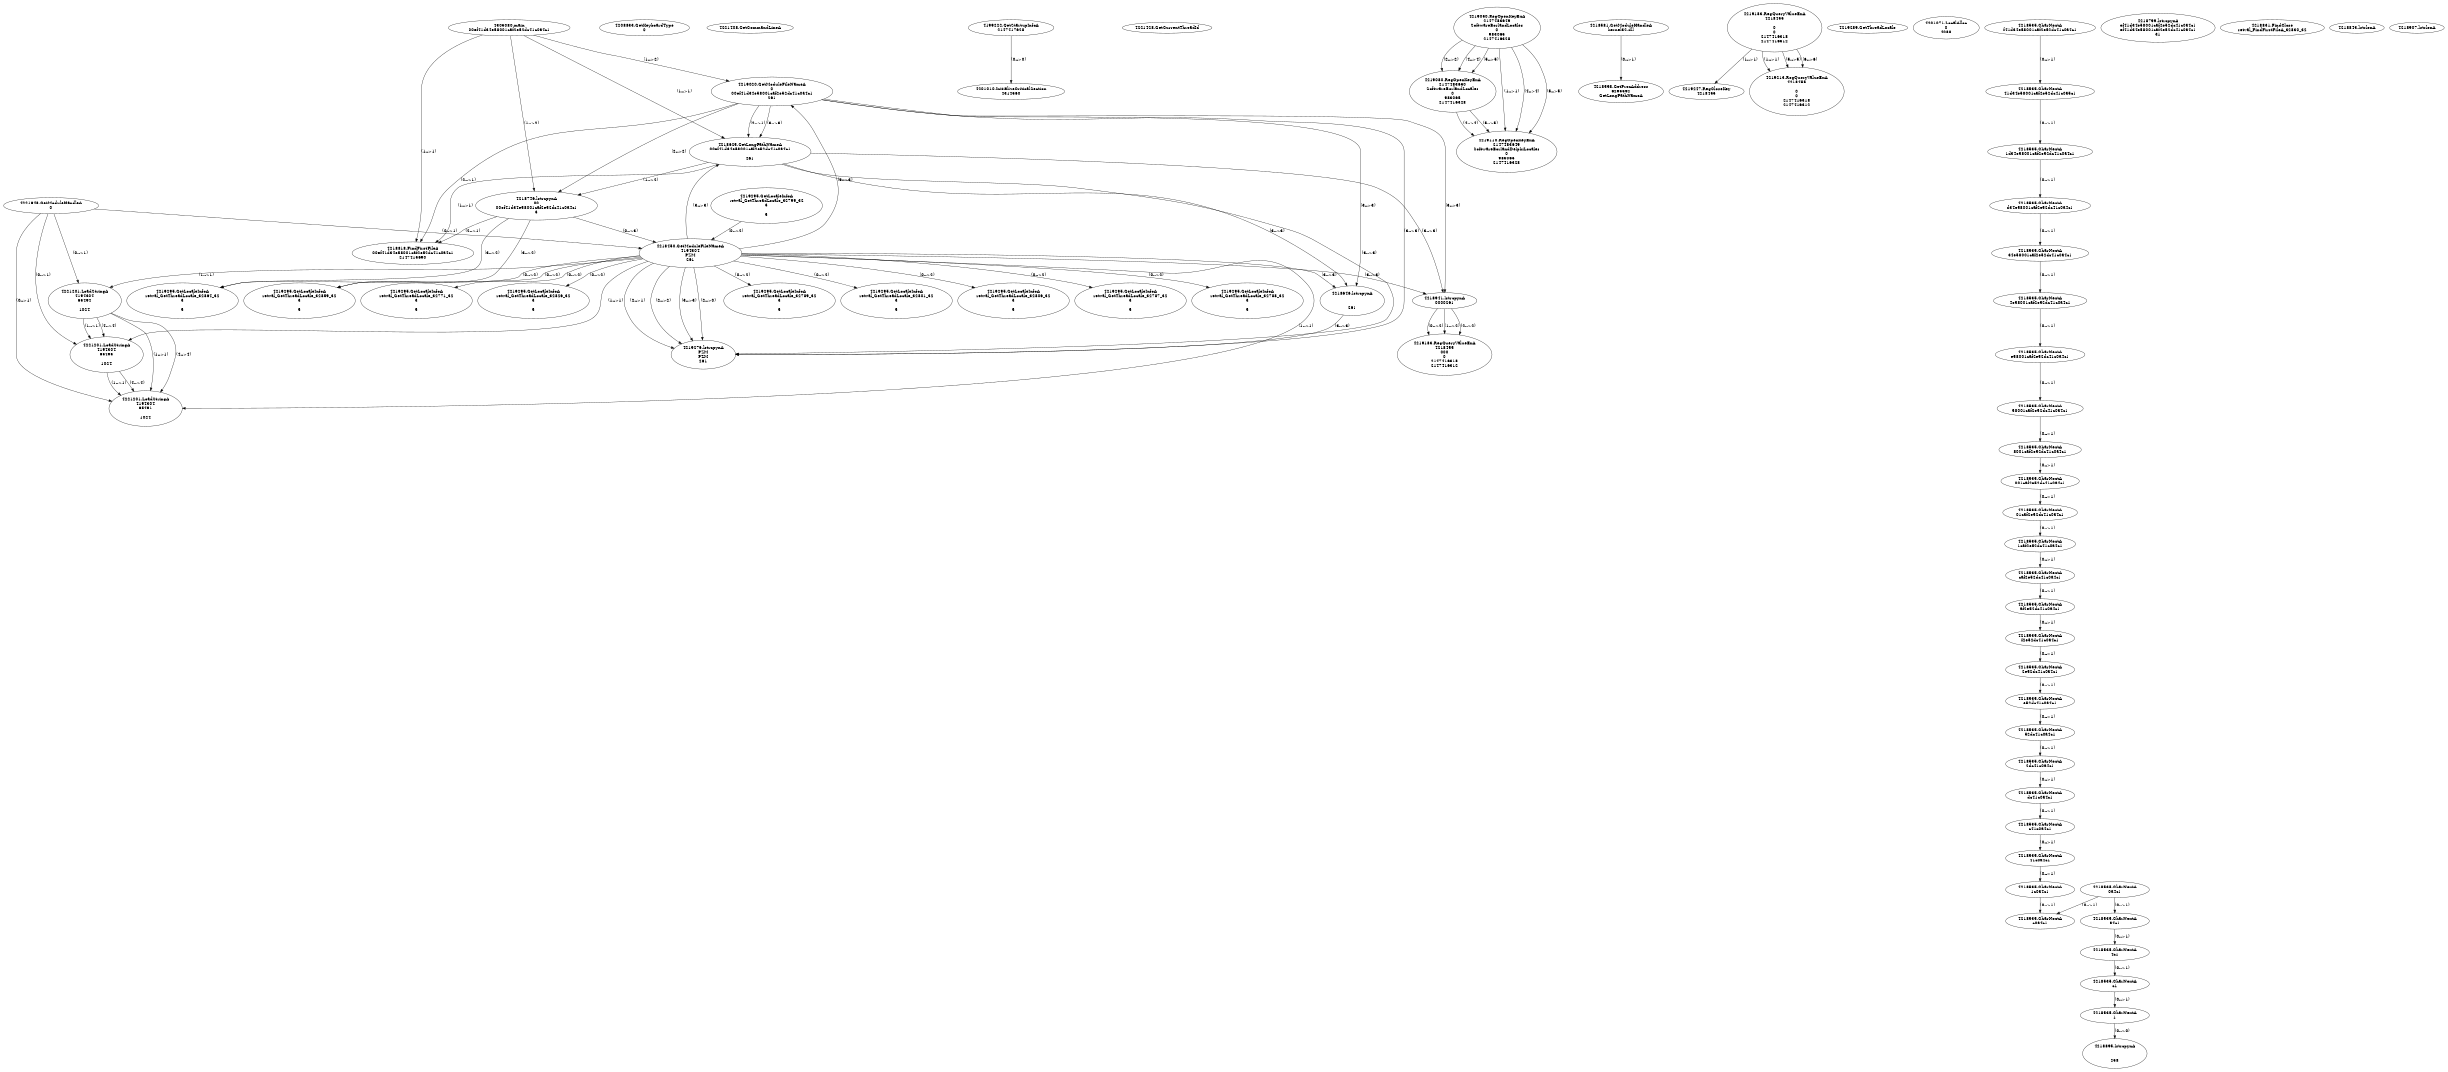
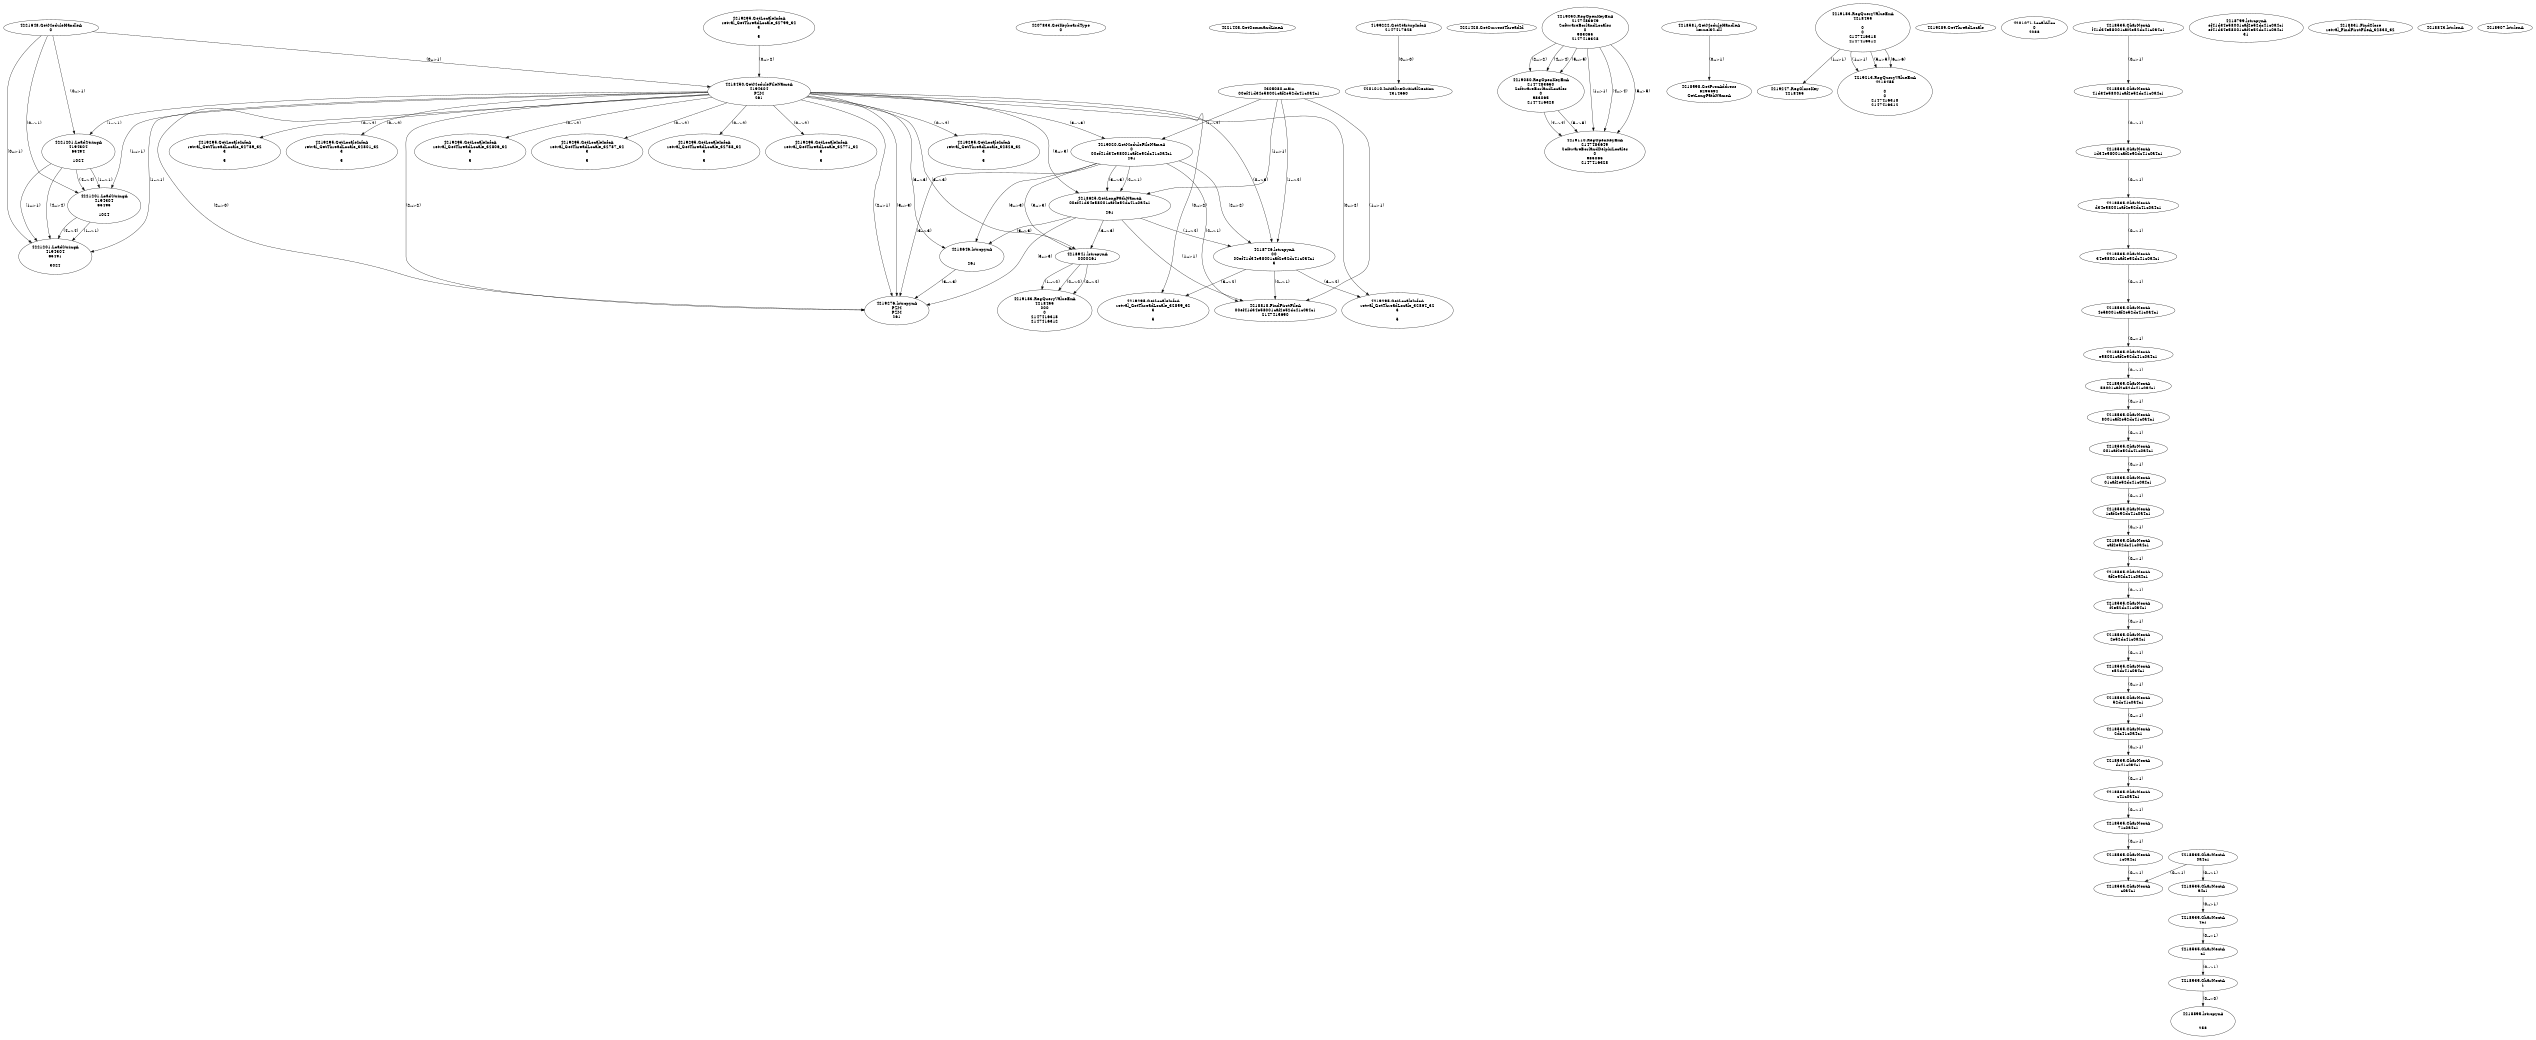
(645, 28) -> (1061, 28)
(2040, 91) -> (2128, 91)
(613, 229) -> (1078, 102)
(146, 409) -> (55, 257)
(2040, 858) -> (2128, 826)
